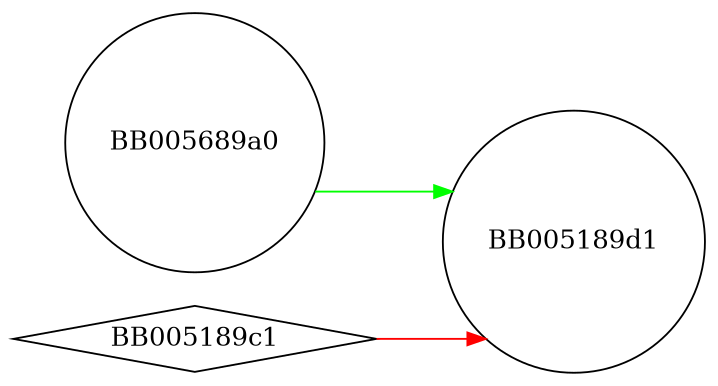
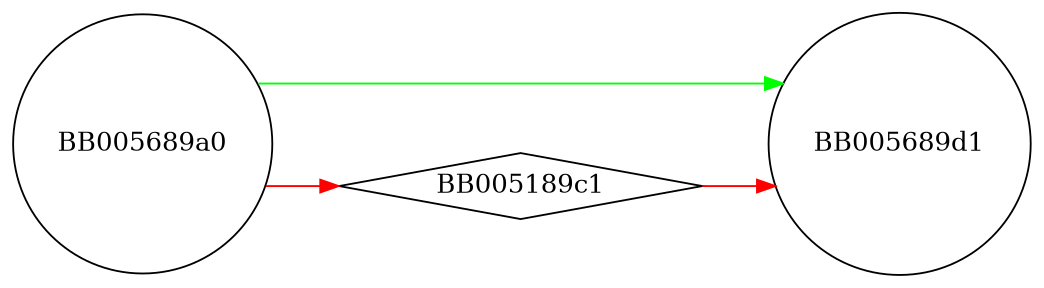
none -> (293, 186)
(574, 242) -> (900, 144)
